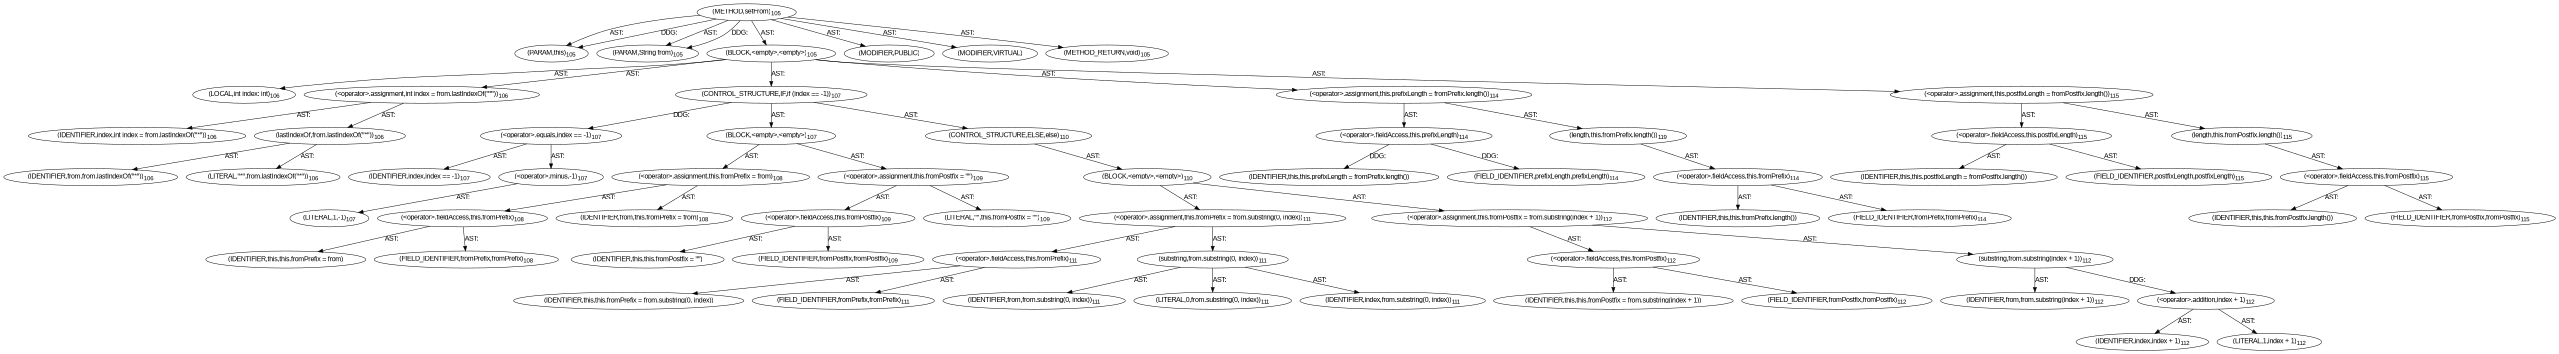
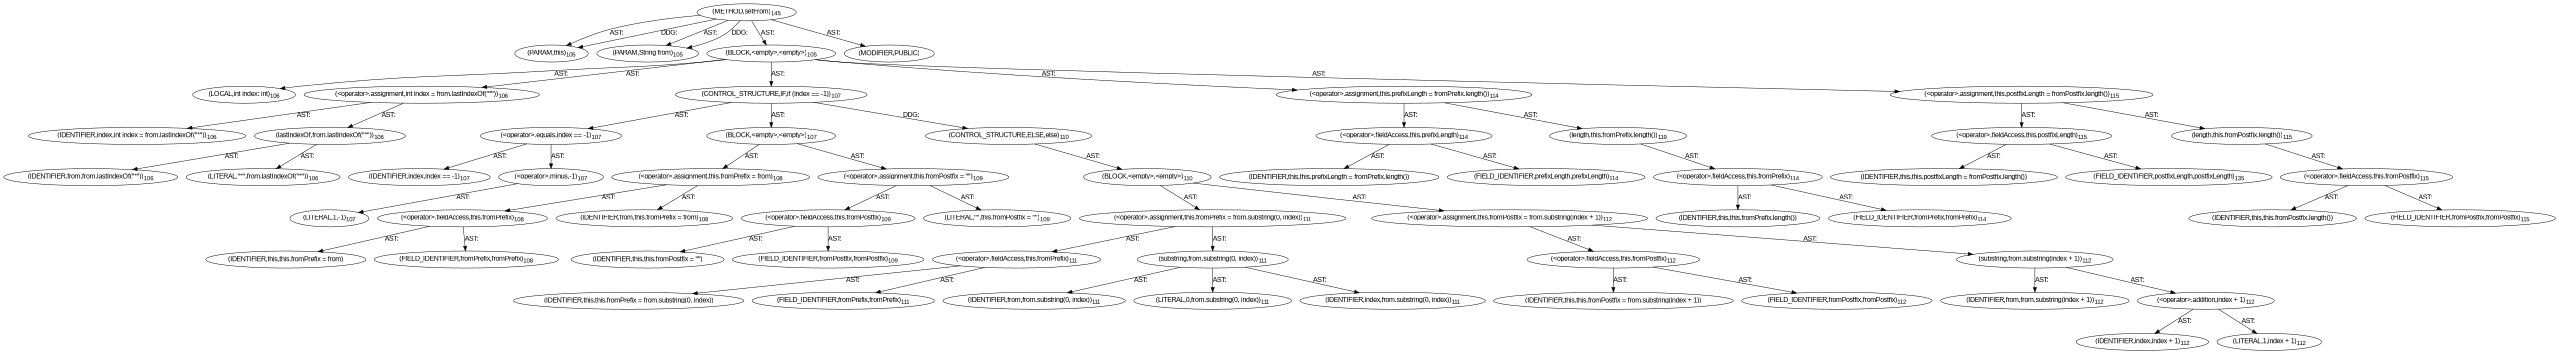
(776, 12) -> (776, 12)
(990, 54) -> none
(1107, 54) -> none
(682, 115) -> (682, 115)
(912, 115) -> (912, 115)
(1379, 157) -> (1379, 157)
(1491, 157) -> (1491, 157)
(2239, 176) -> (2239, 176)
(2138, 280) -> (2138, 280)
